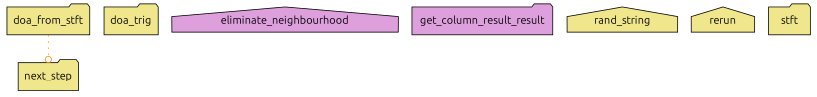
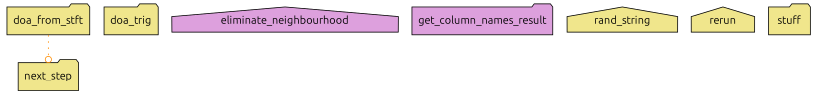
(482, 21) -> (482, 21)
(789, 21) -> (789, 21)
